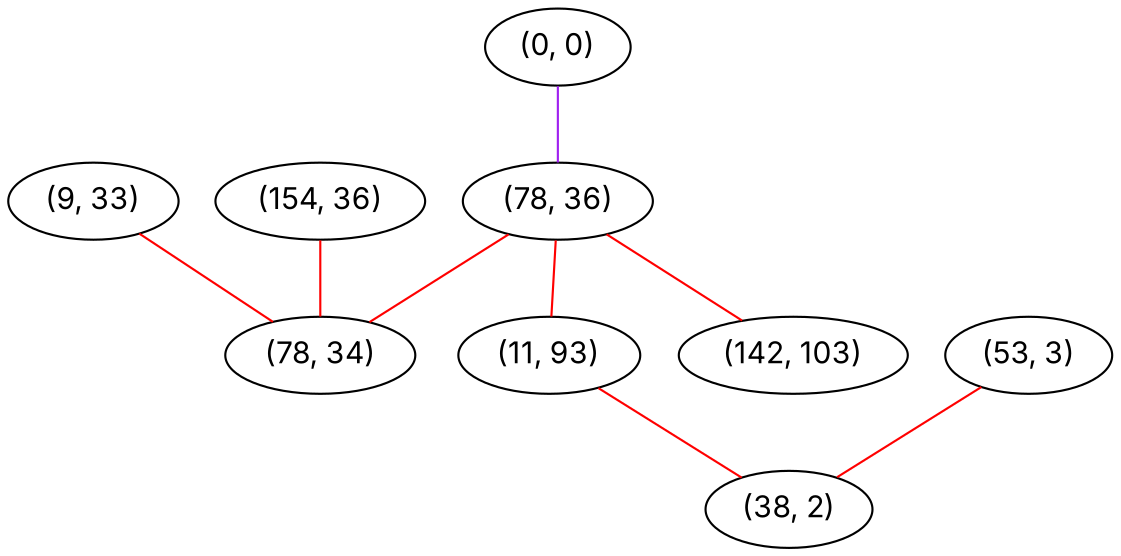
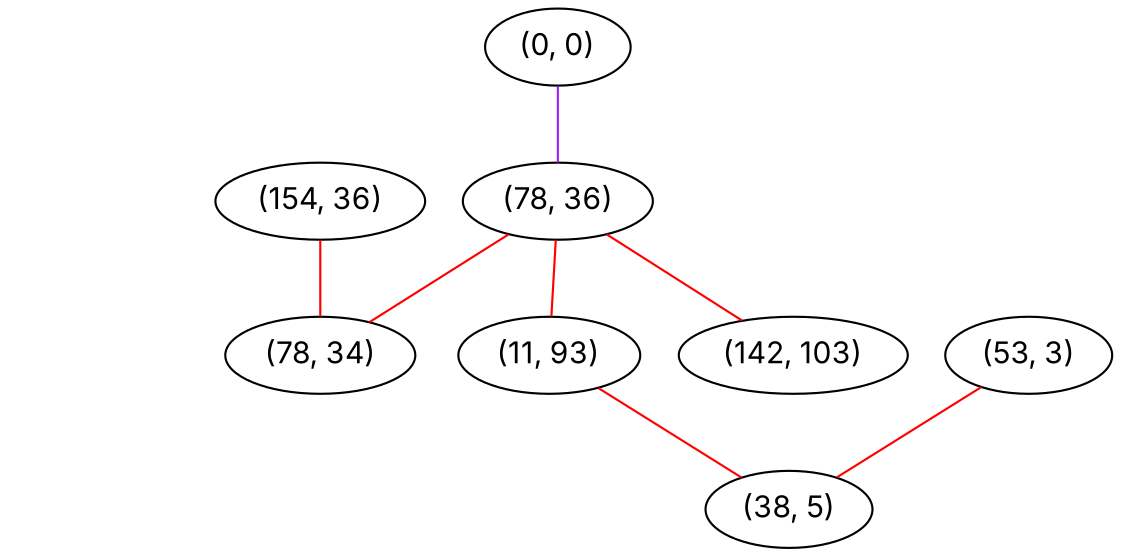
(93, 201) -> none
(789, 509) -> (789, 509)
